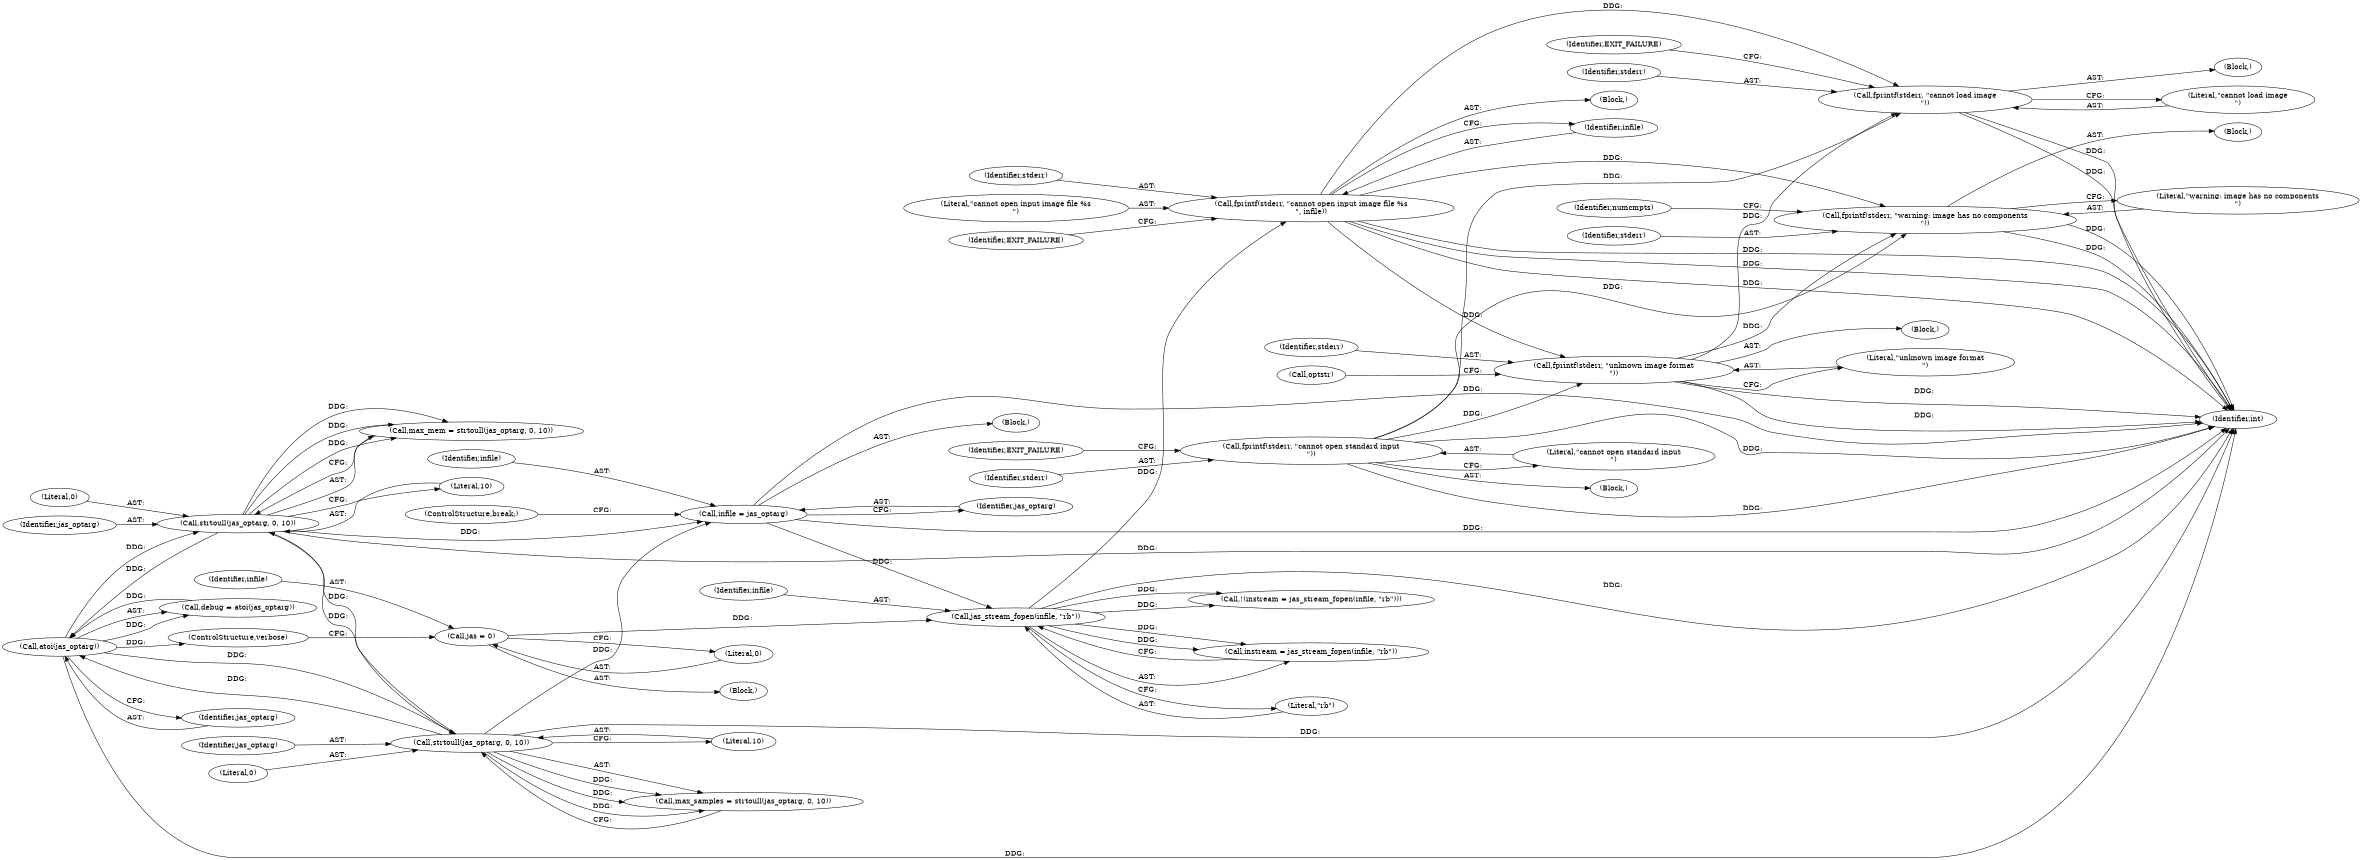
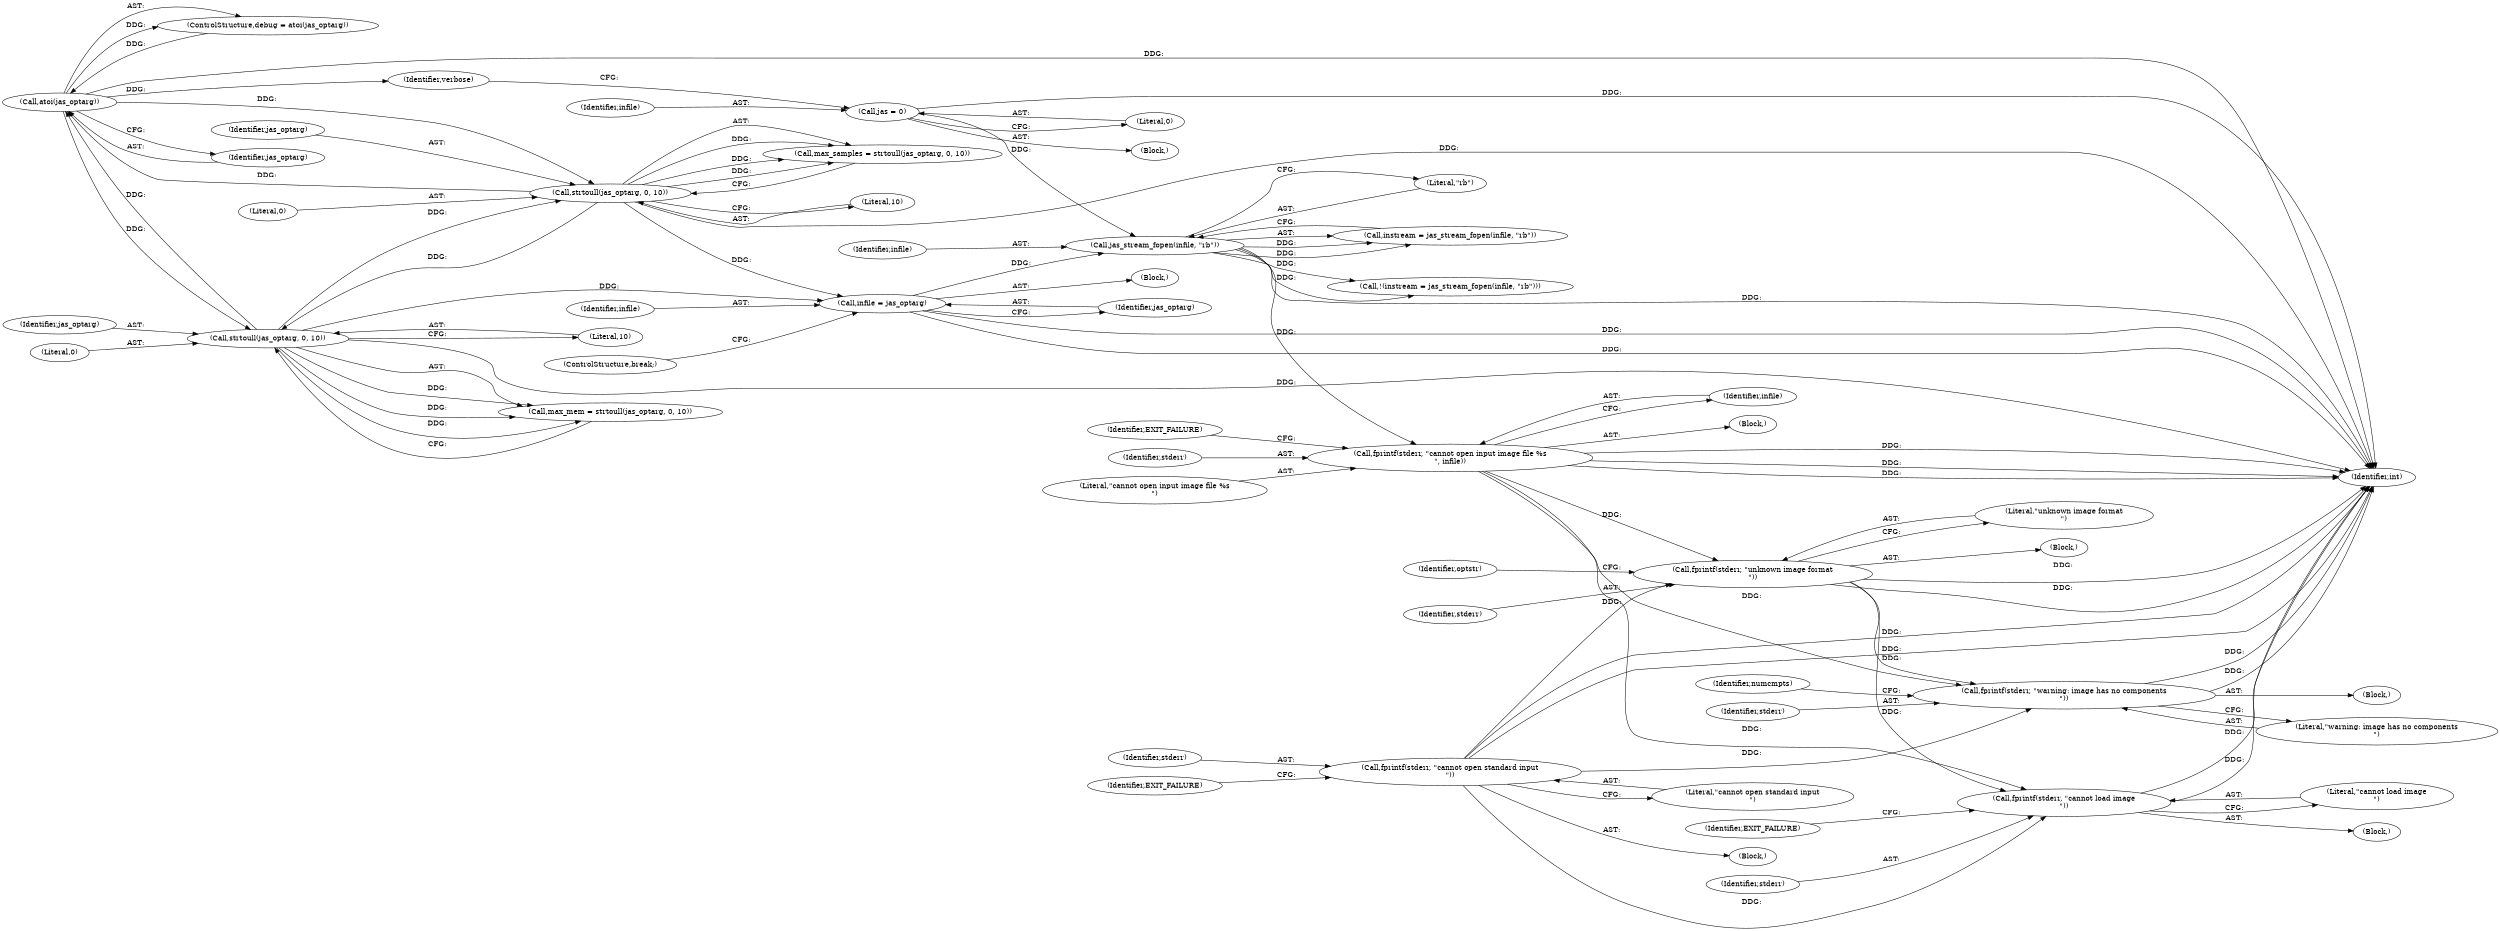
none -> (1763, 97)
(1311, 375) -> (1450, 569)
(238, 608) -> (268, 26)
(238, 638) -> (439, 80)
